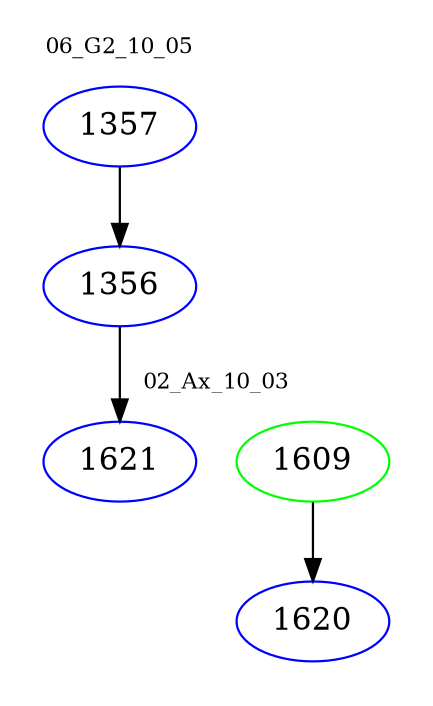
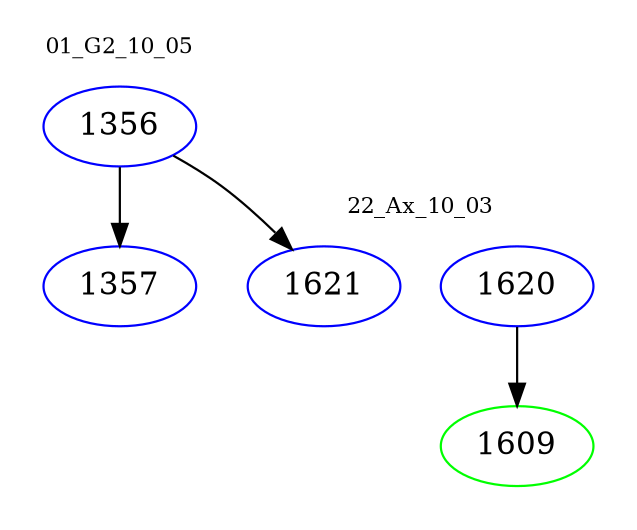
(120, 48) -> (120, 48)
(120, 196) -> (120, 196)
(216, 383) -> (421, 208)
(313, 531) -> (517, 355)
